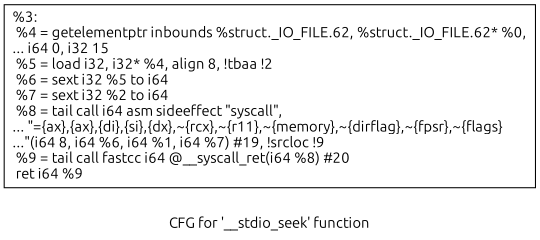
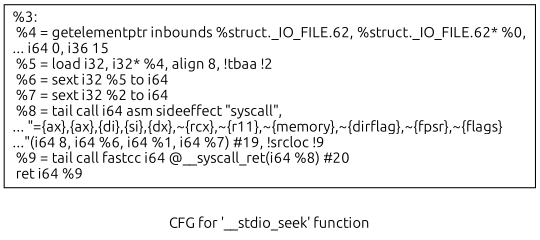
(61, 49) -> (61, 49)
